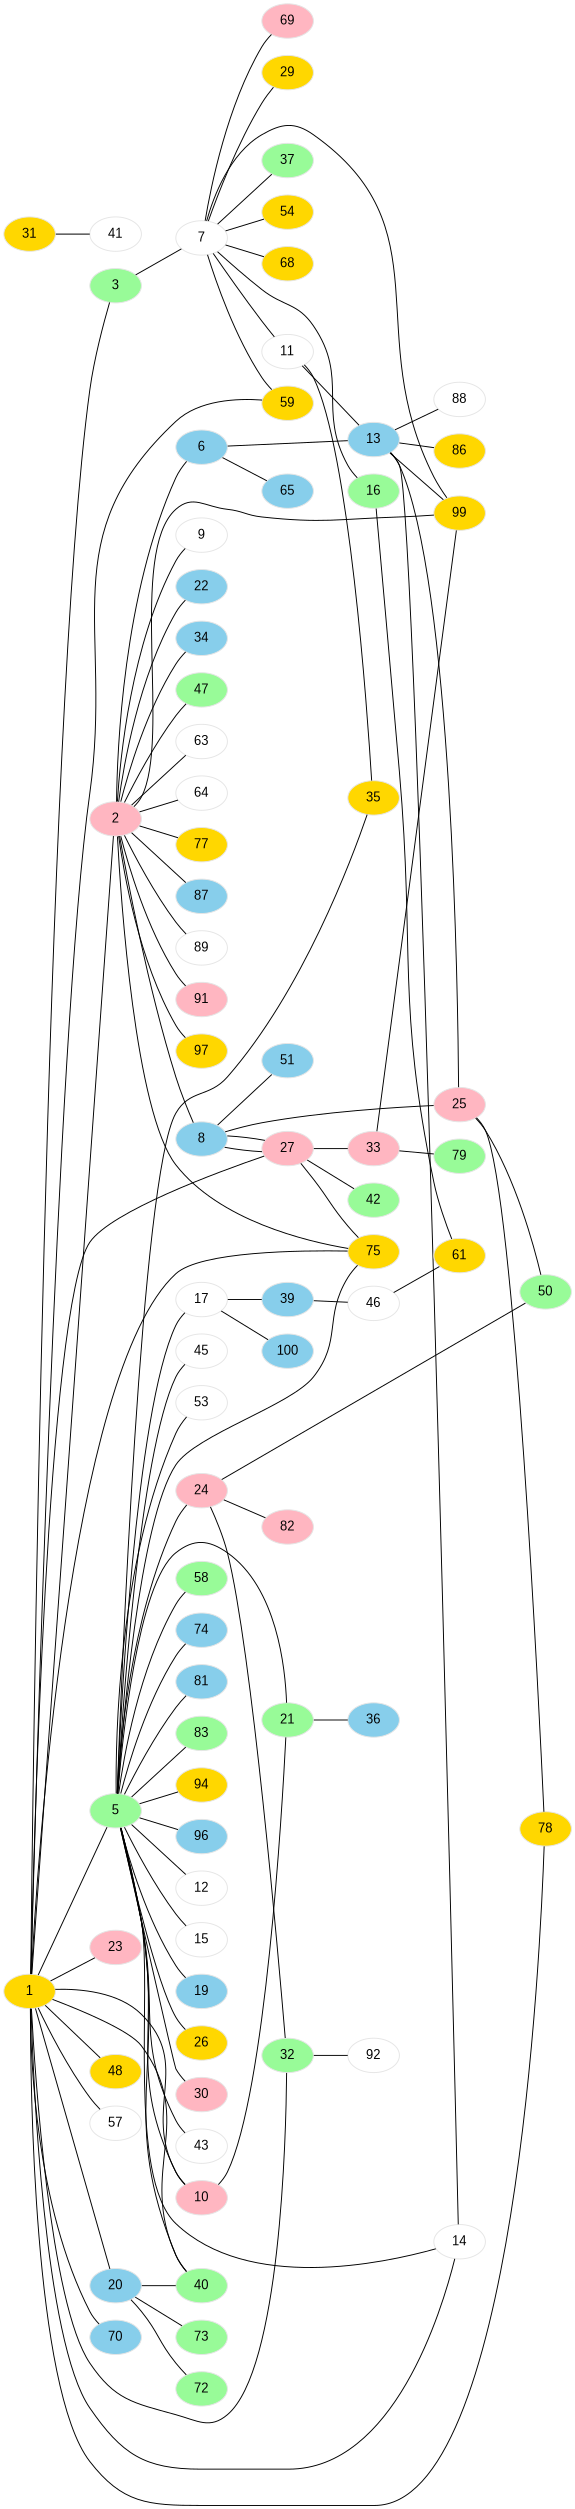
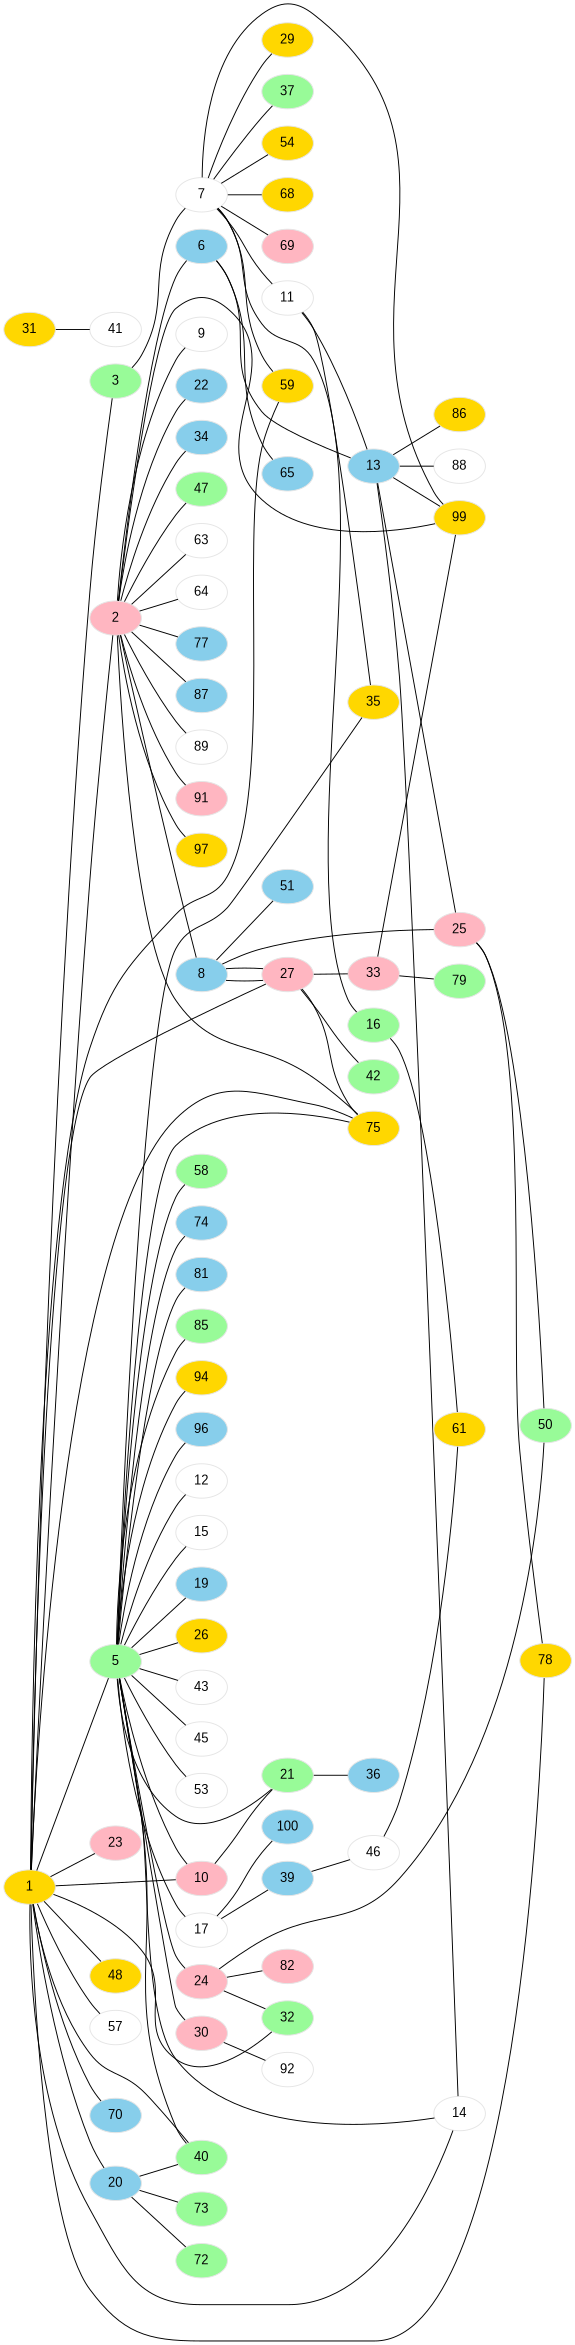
(202, 845) -> (202, 644)
(202, 1733) -> (202, 1326)
(331, 2055) -> (237, 2048)
